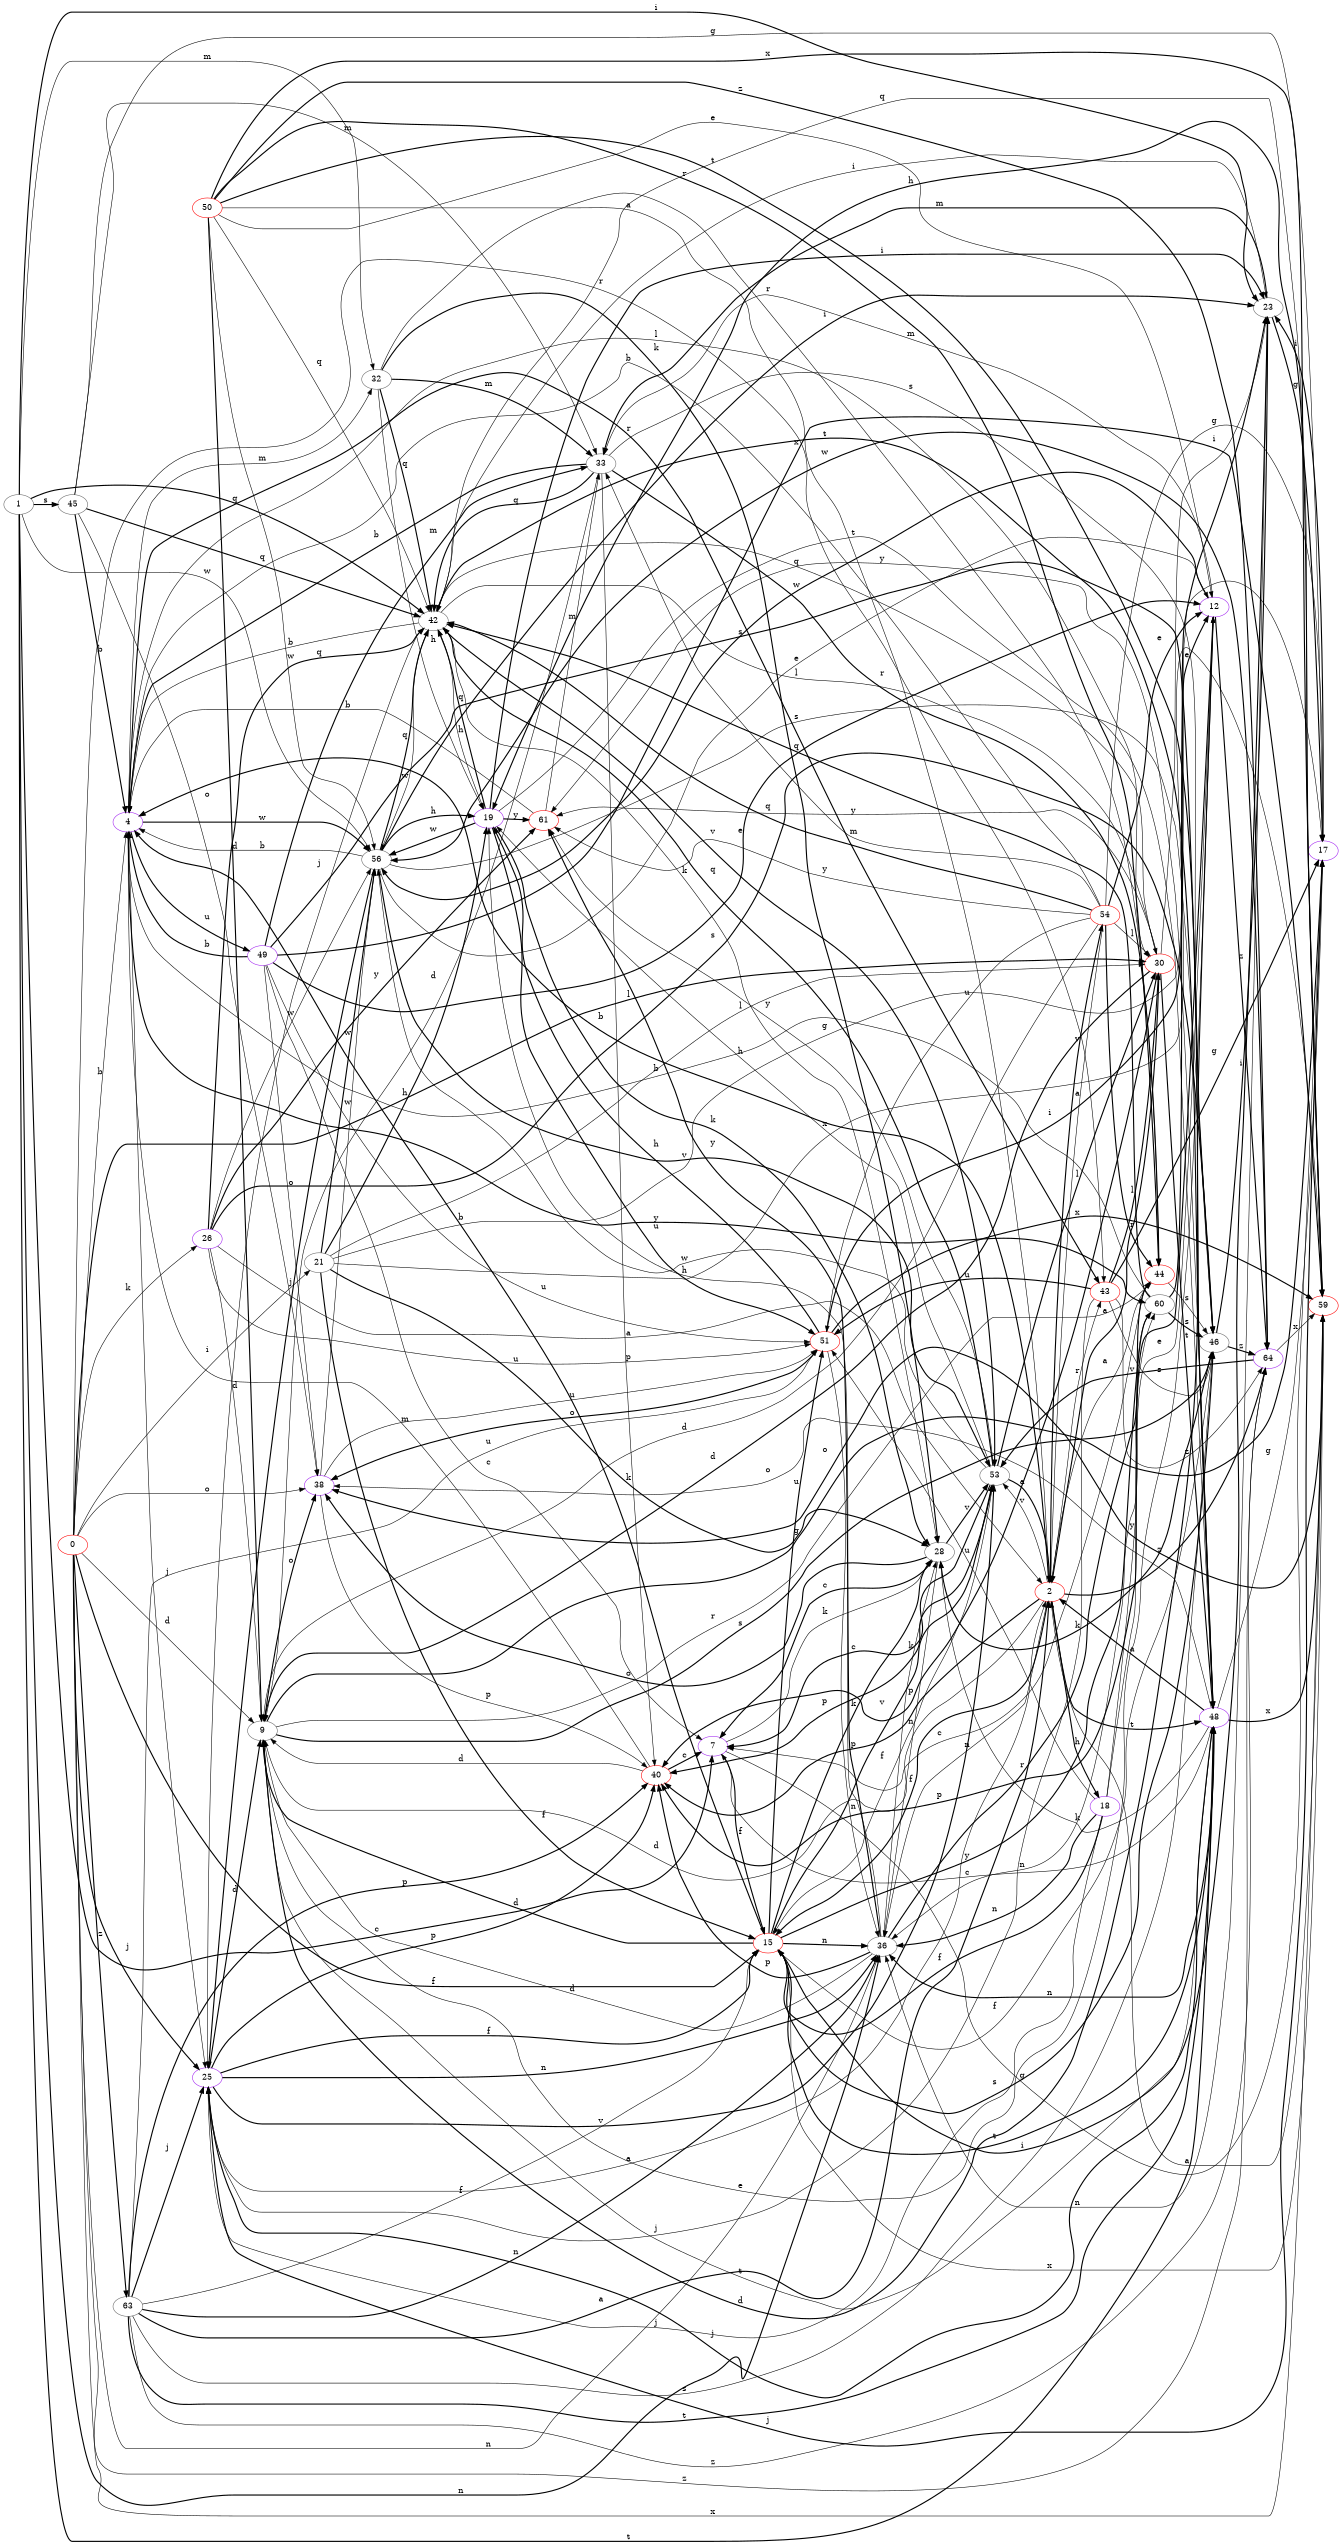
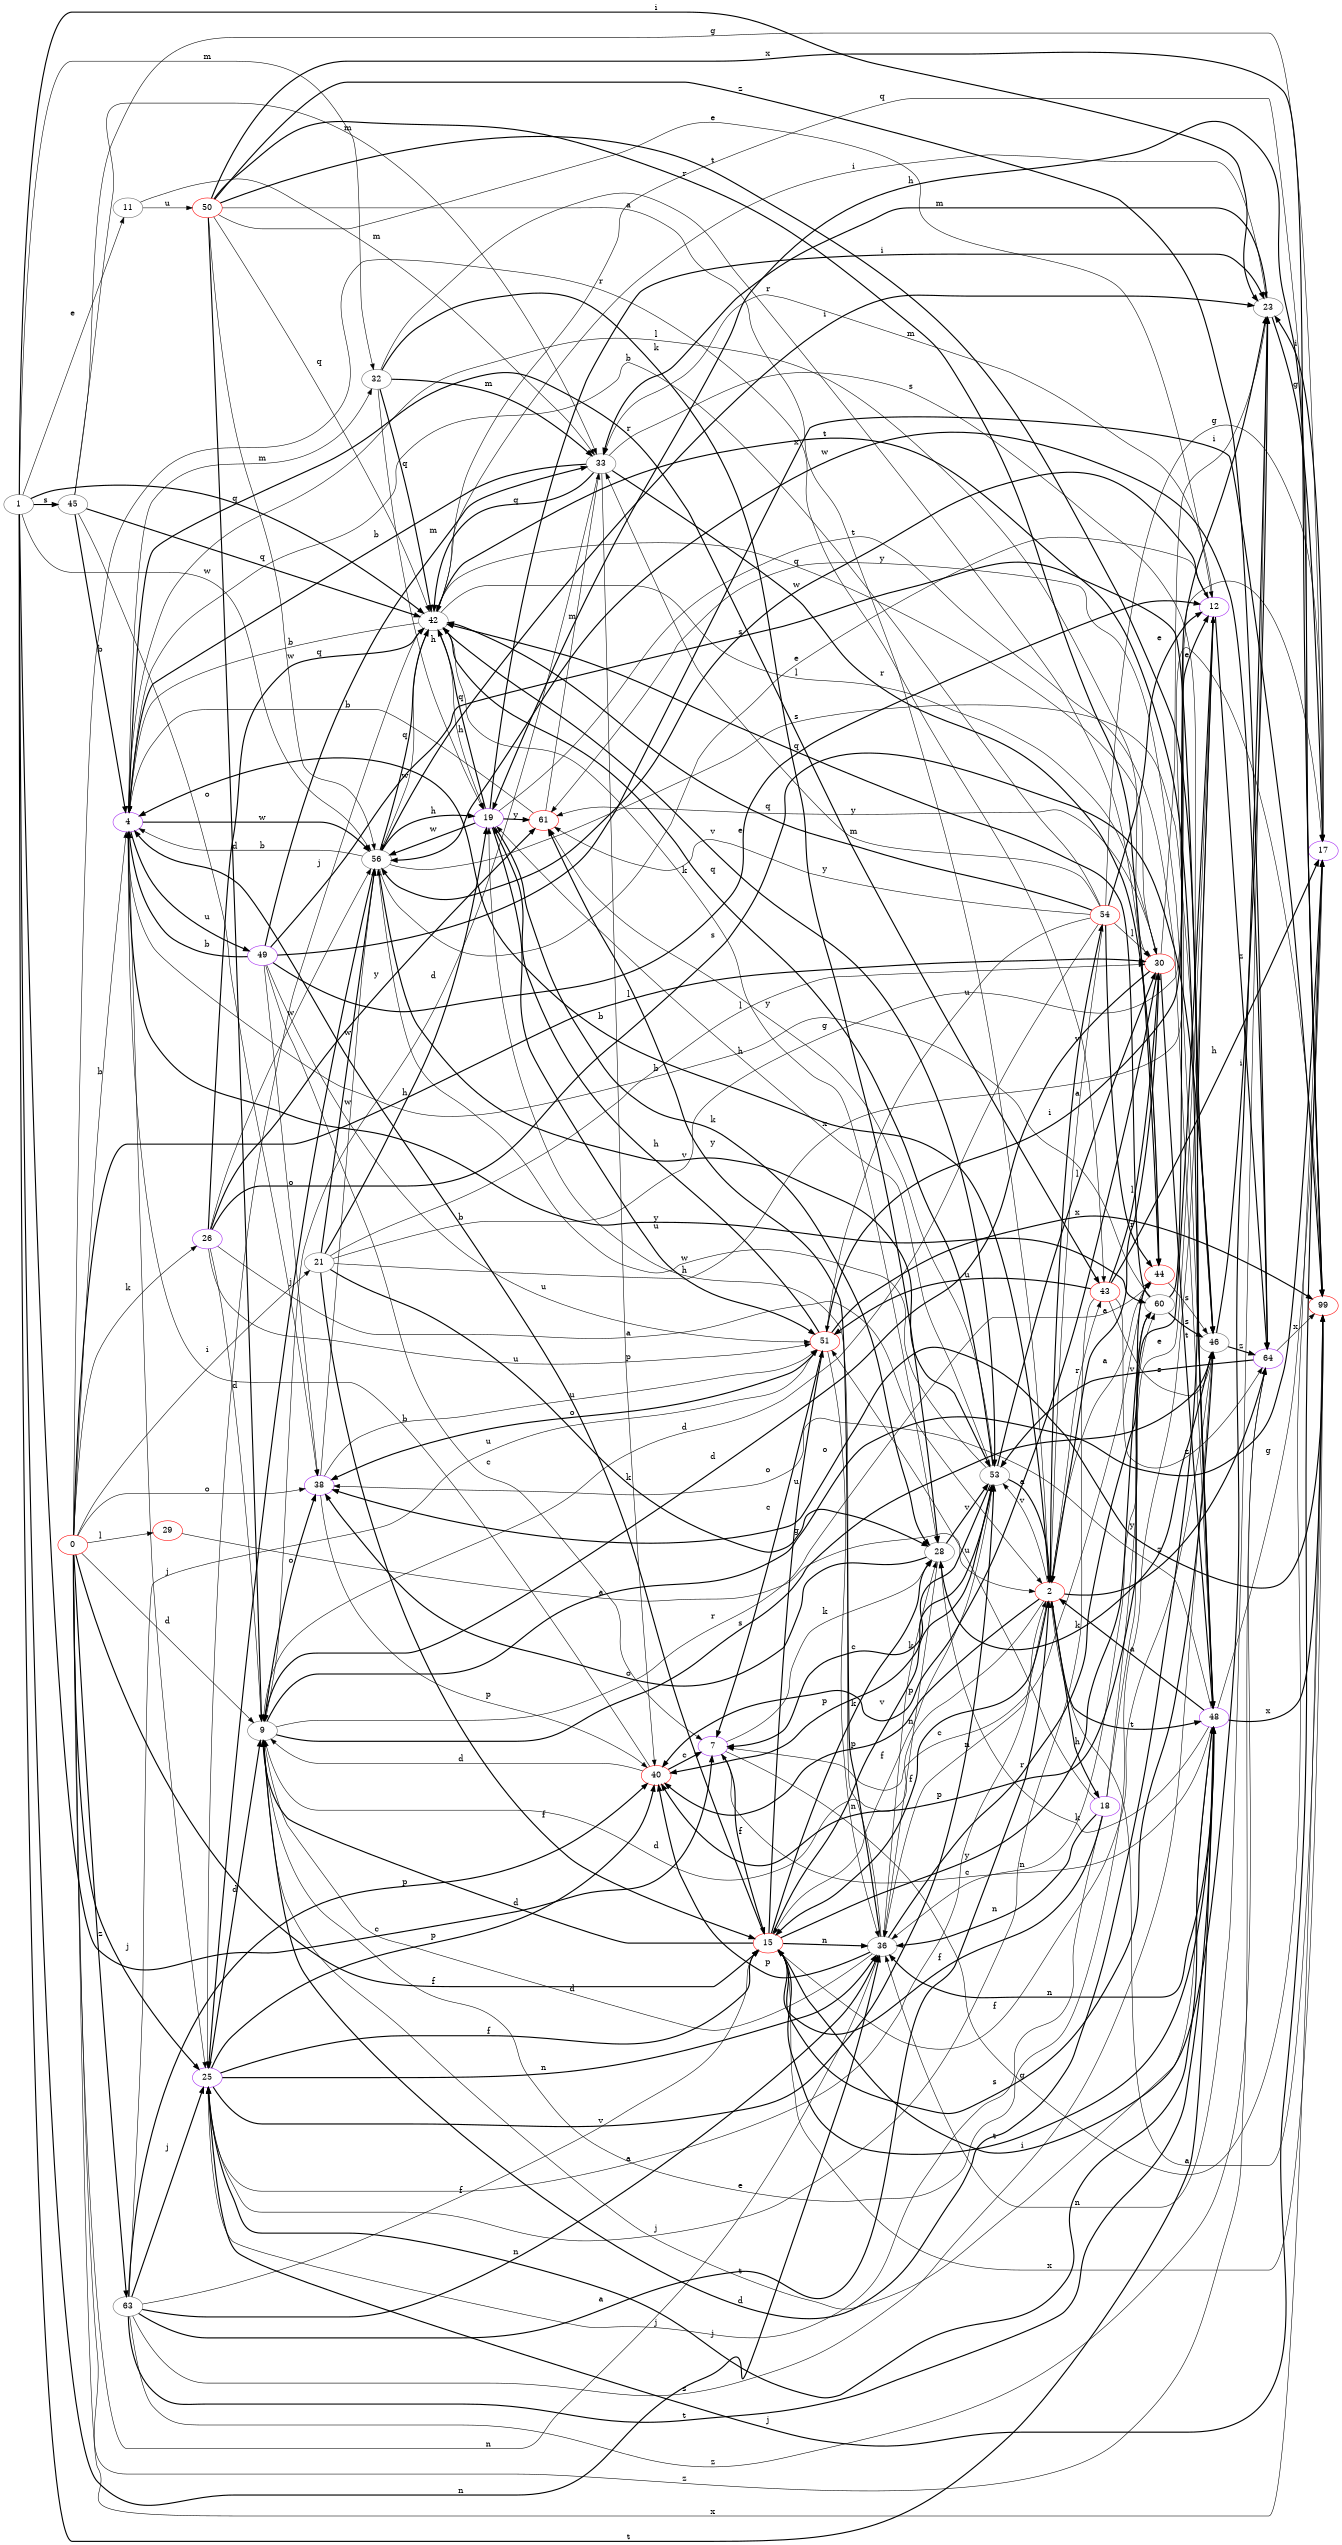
none -> (128, 208)
(1214, 1051) -> (1214, 1051)
(1323, 1306) -> (1323, 1306)
(405, 1420) -> (405, 1420)
none -> (168, 1531)
(805, 1614) -> (774, 1542)
